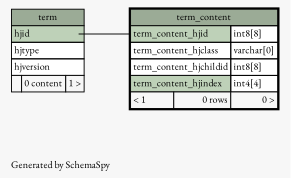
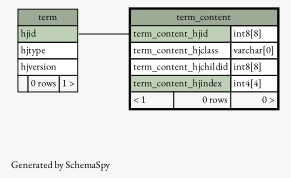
(44, 83) -> (44, 83)
